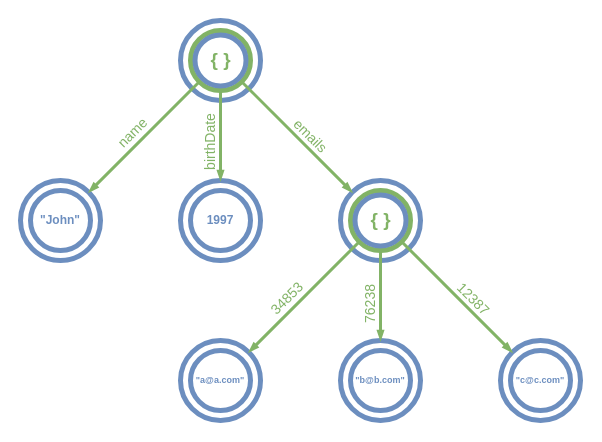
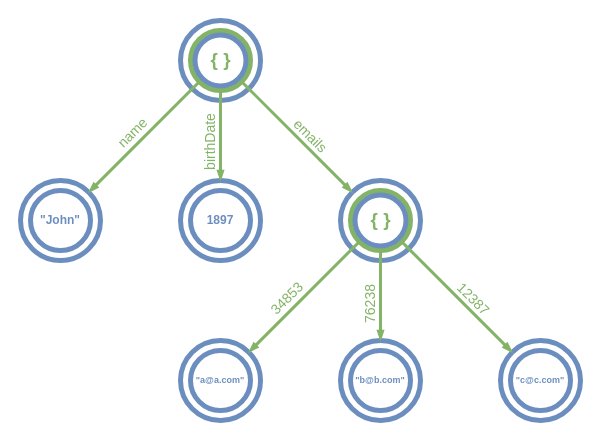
(221, 221) -> (221, 221)
